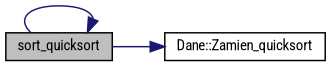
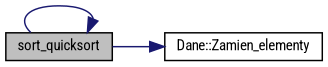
(245, 47) -> (244, 47)
